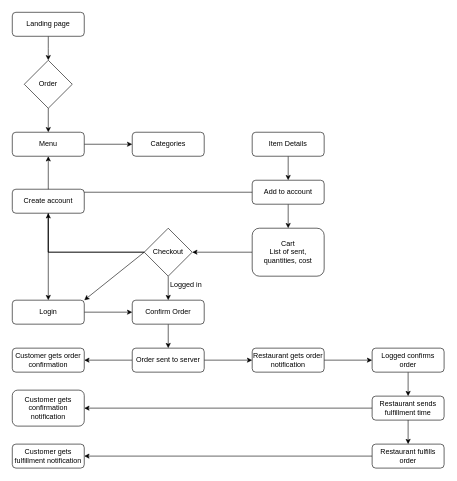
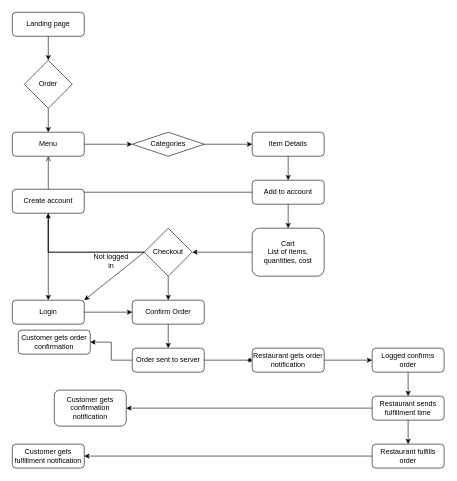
(168, 144) -> (168, 144)
none -> (246, 144)
(48, 161) -> (48, 160)
(288, 252) -> (288, 252)
none -> (111, 261)
(186, 285) -> none
(48, 360) -> (54, 342)
(246, 360) -> (246, 360)
(48, 408) -> (90, 408)
